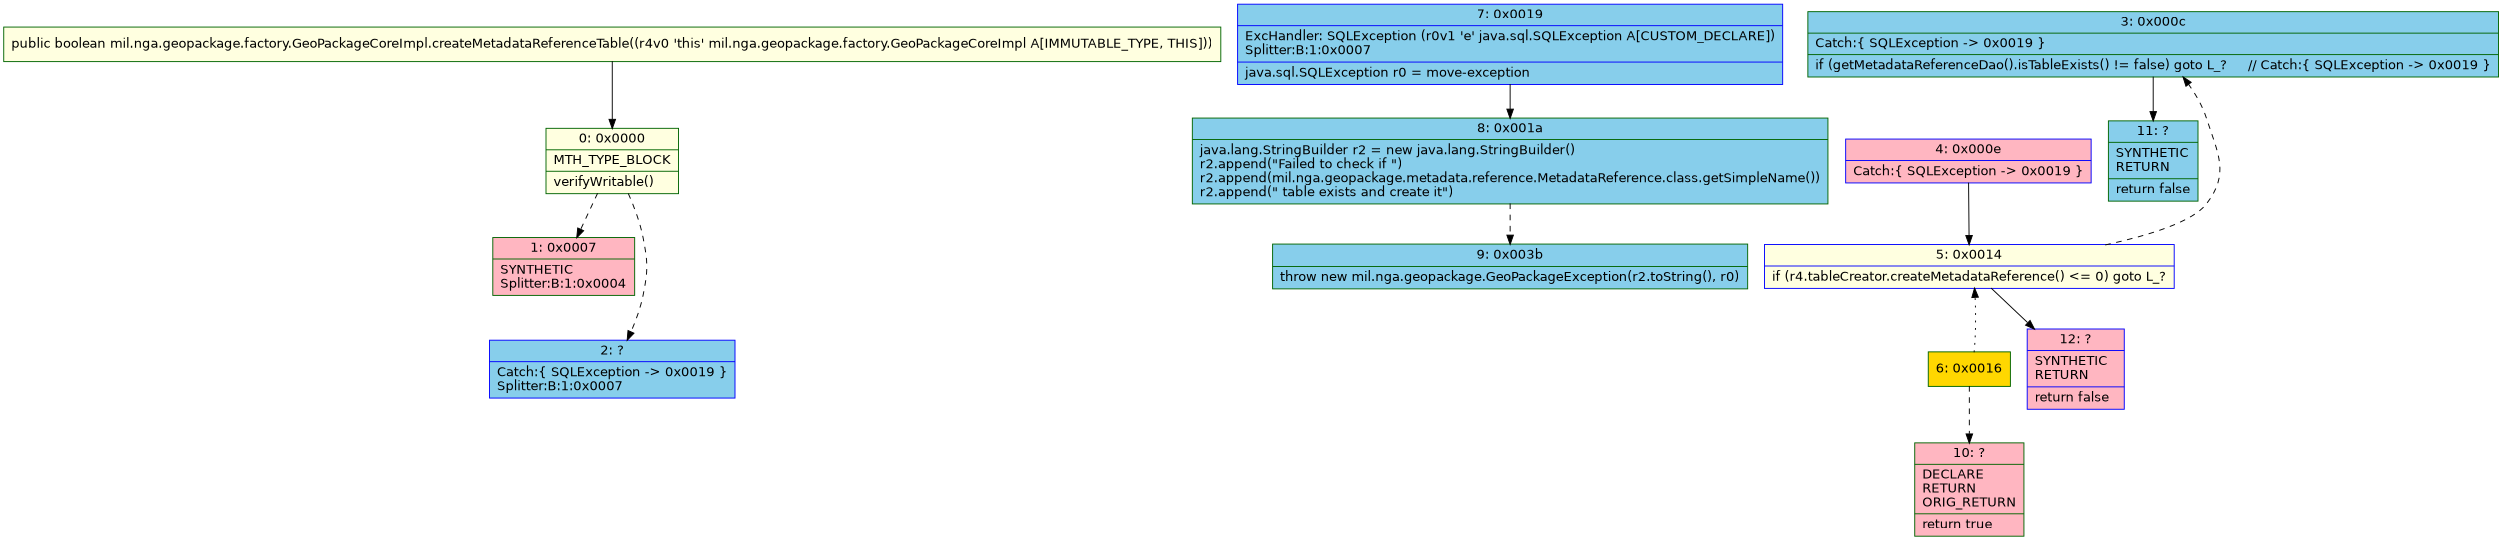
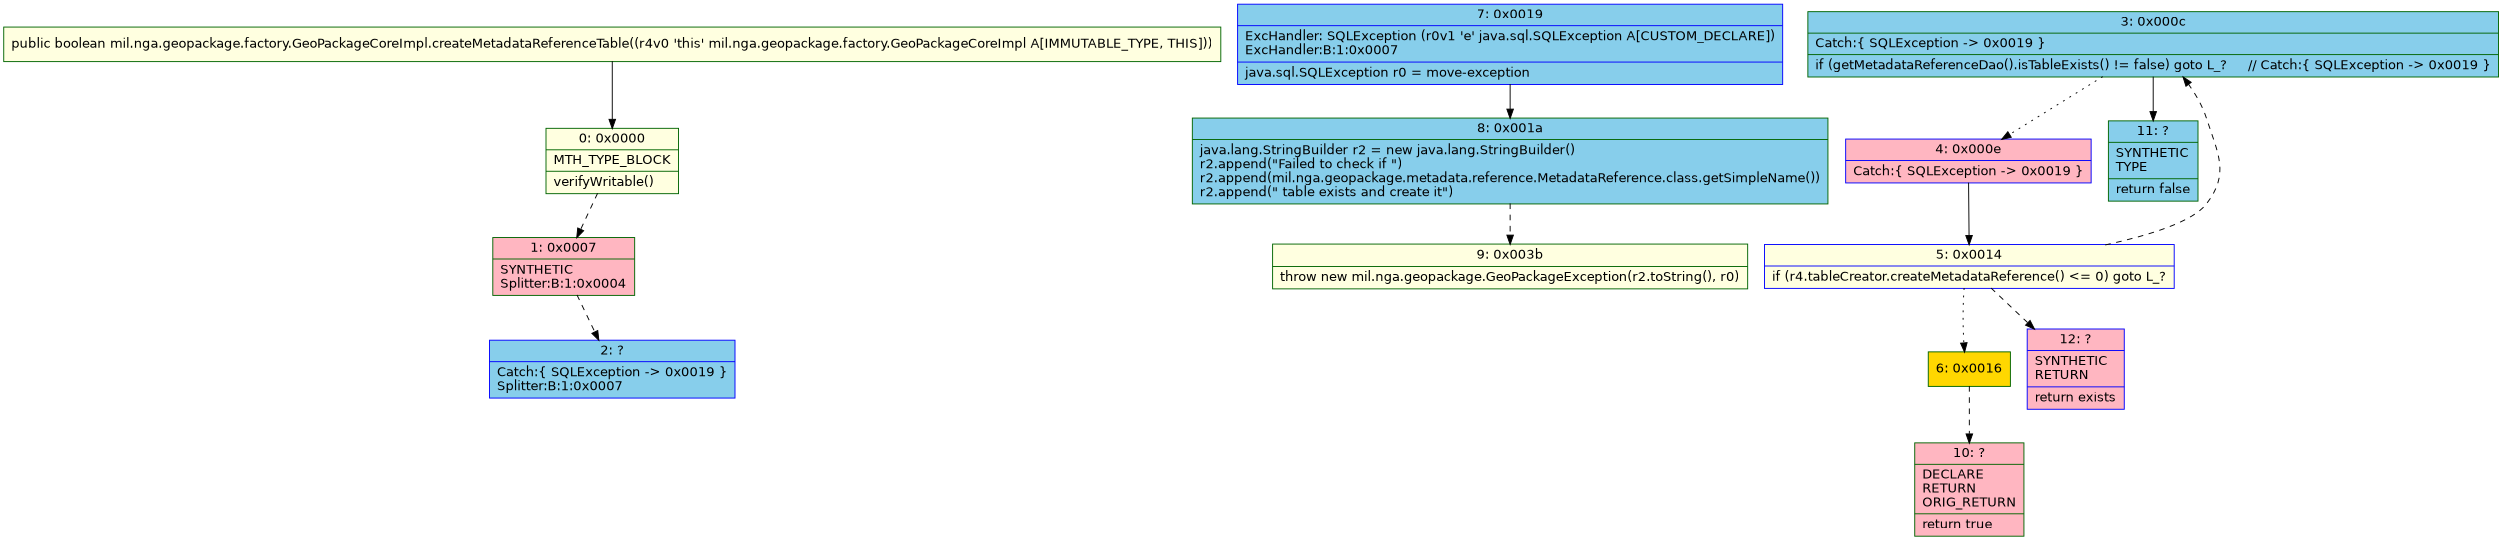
(1309, 50) -> (1322, 50)
none -> (2056, 105)
(2143, 167) -> (2132, 167)
(647, 262) -> (586, 313)
(1510, 266) -> (1510, 266)
(2009, 305) -> (2009, 305)
(1976, 325) -> (1963, 315)
(2072, 398) -> (2076, 398)
